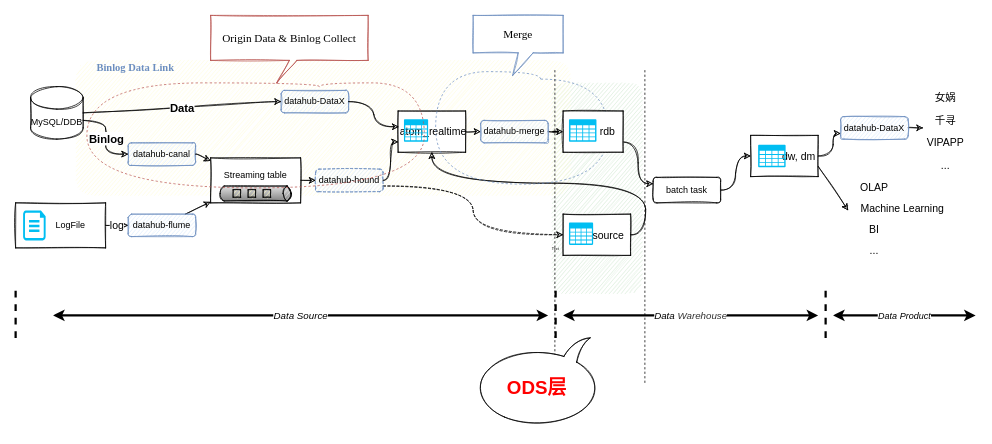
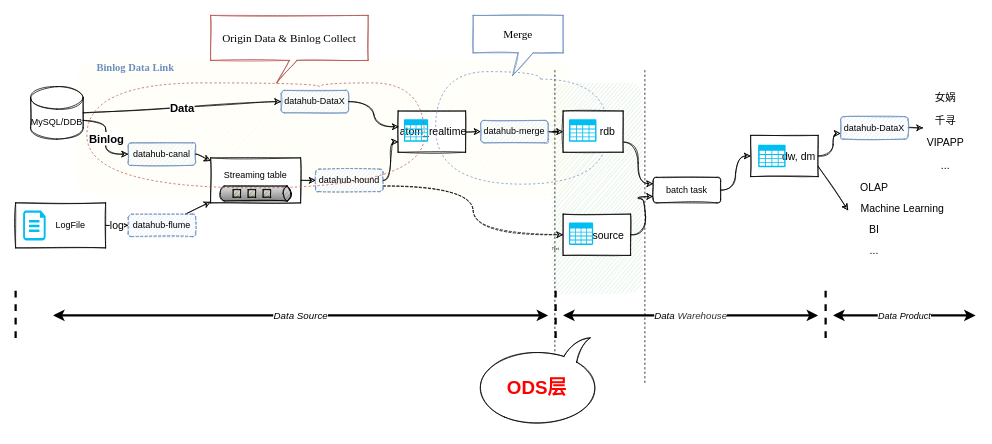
(162, 225) -> (162, 225)
(642, 227) -> (642, 199)
